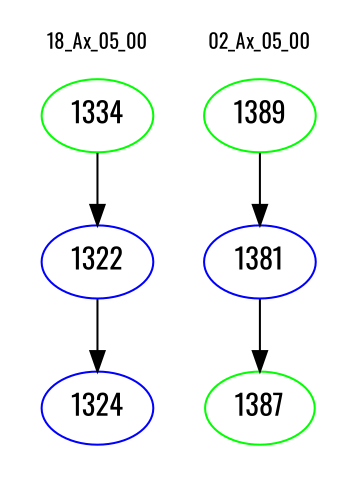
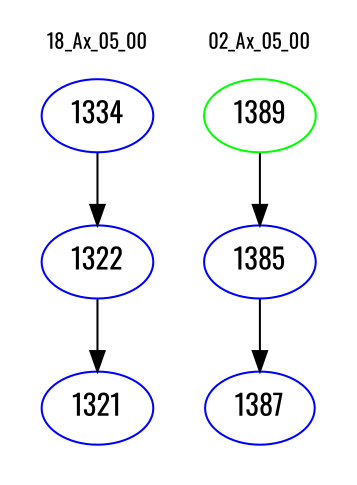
(97, 116) -> (97, 116)
(260, 262) -> (260, 262)
(97, 408) -> (97, 408)
(260, 408) -> (260, 408)
